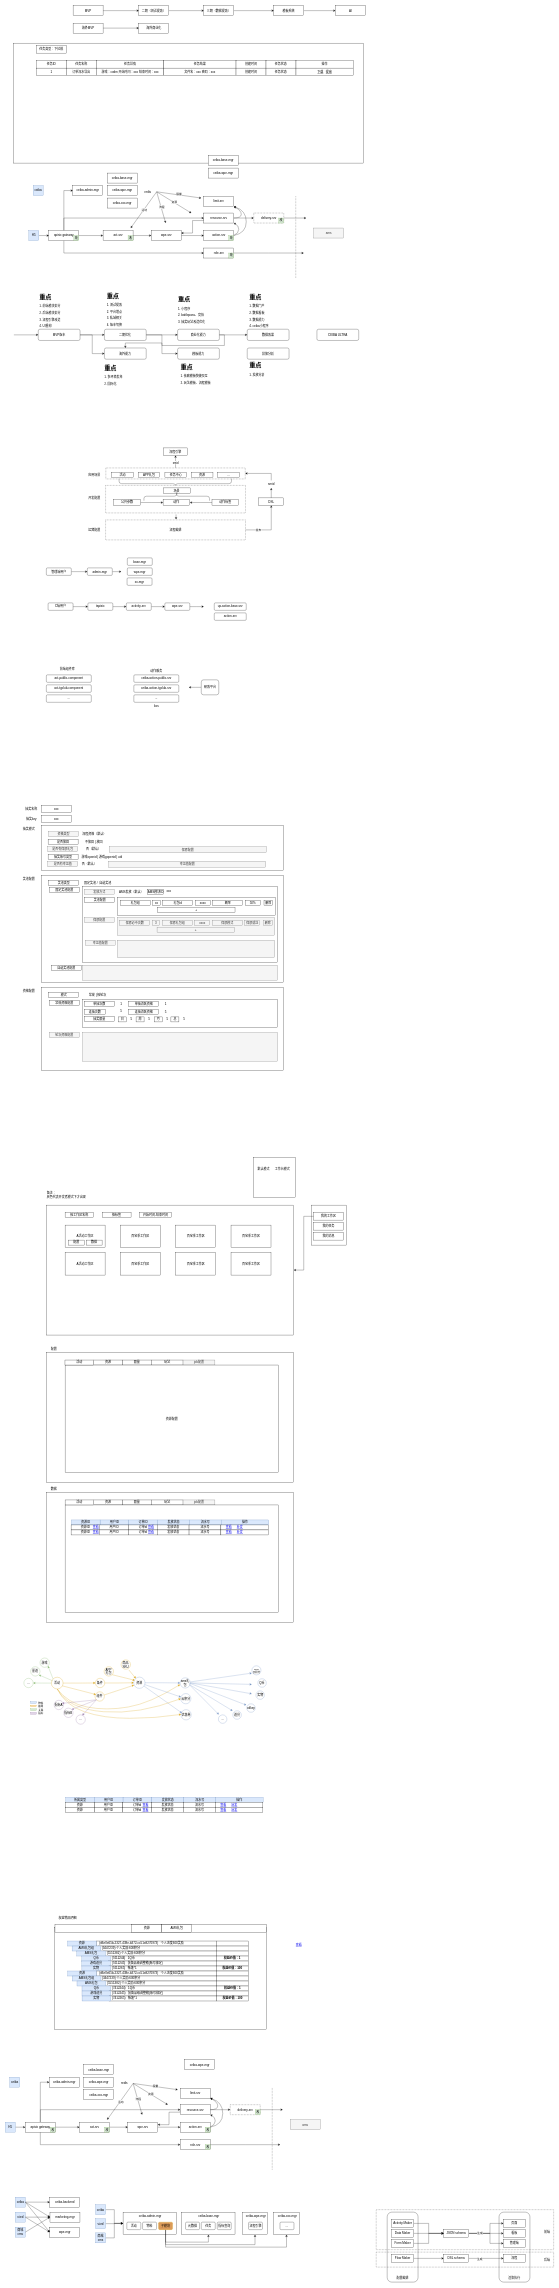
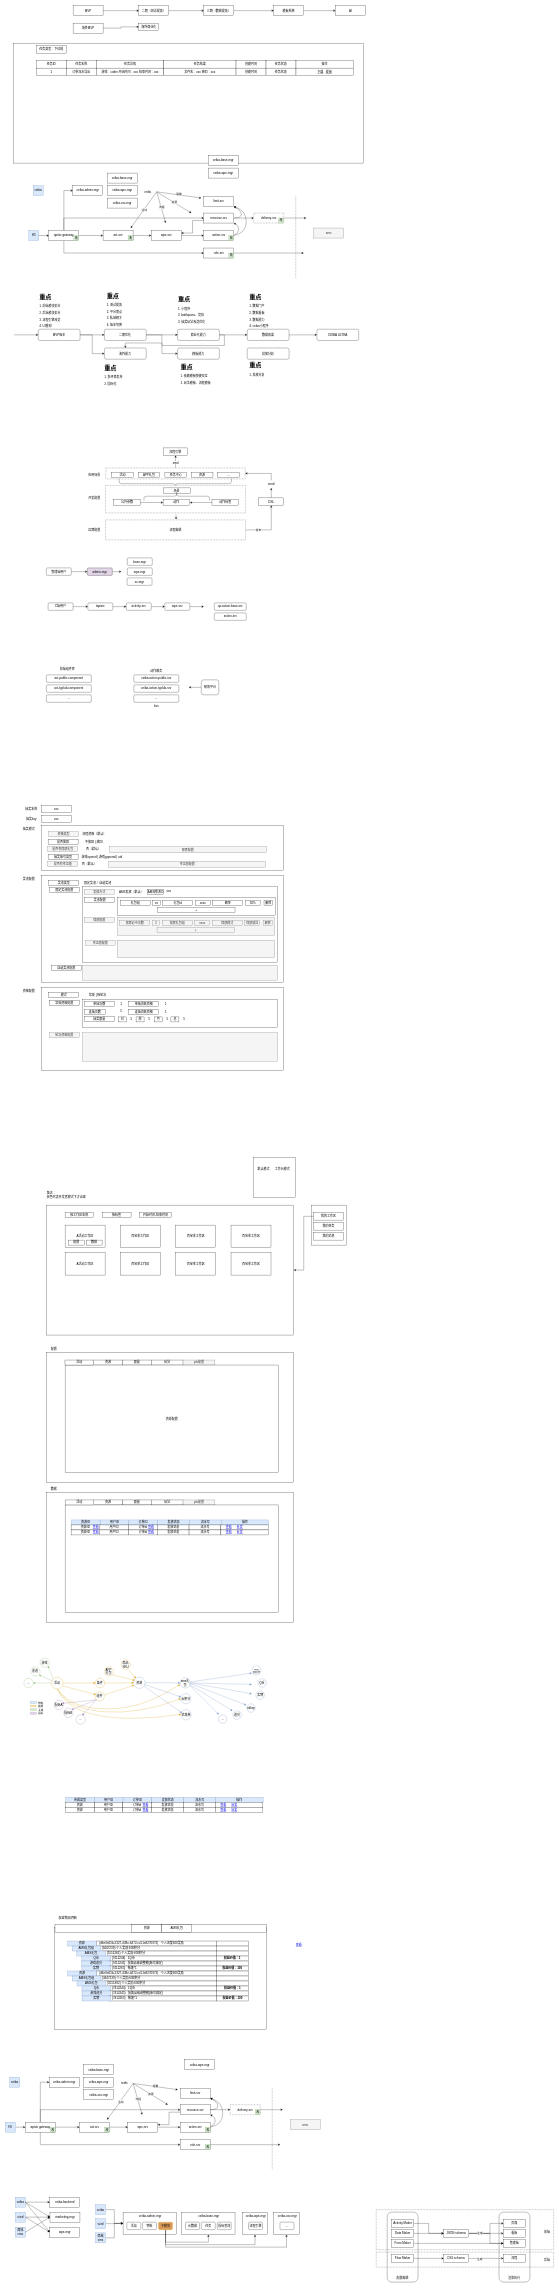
(154, 28) -> (149, 26)
none -> (314, 335)
(100, 571) -> (100, 571)
(429, 2241) -> (457, 2244)
